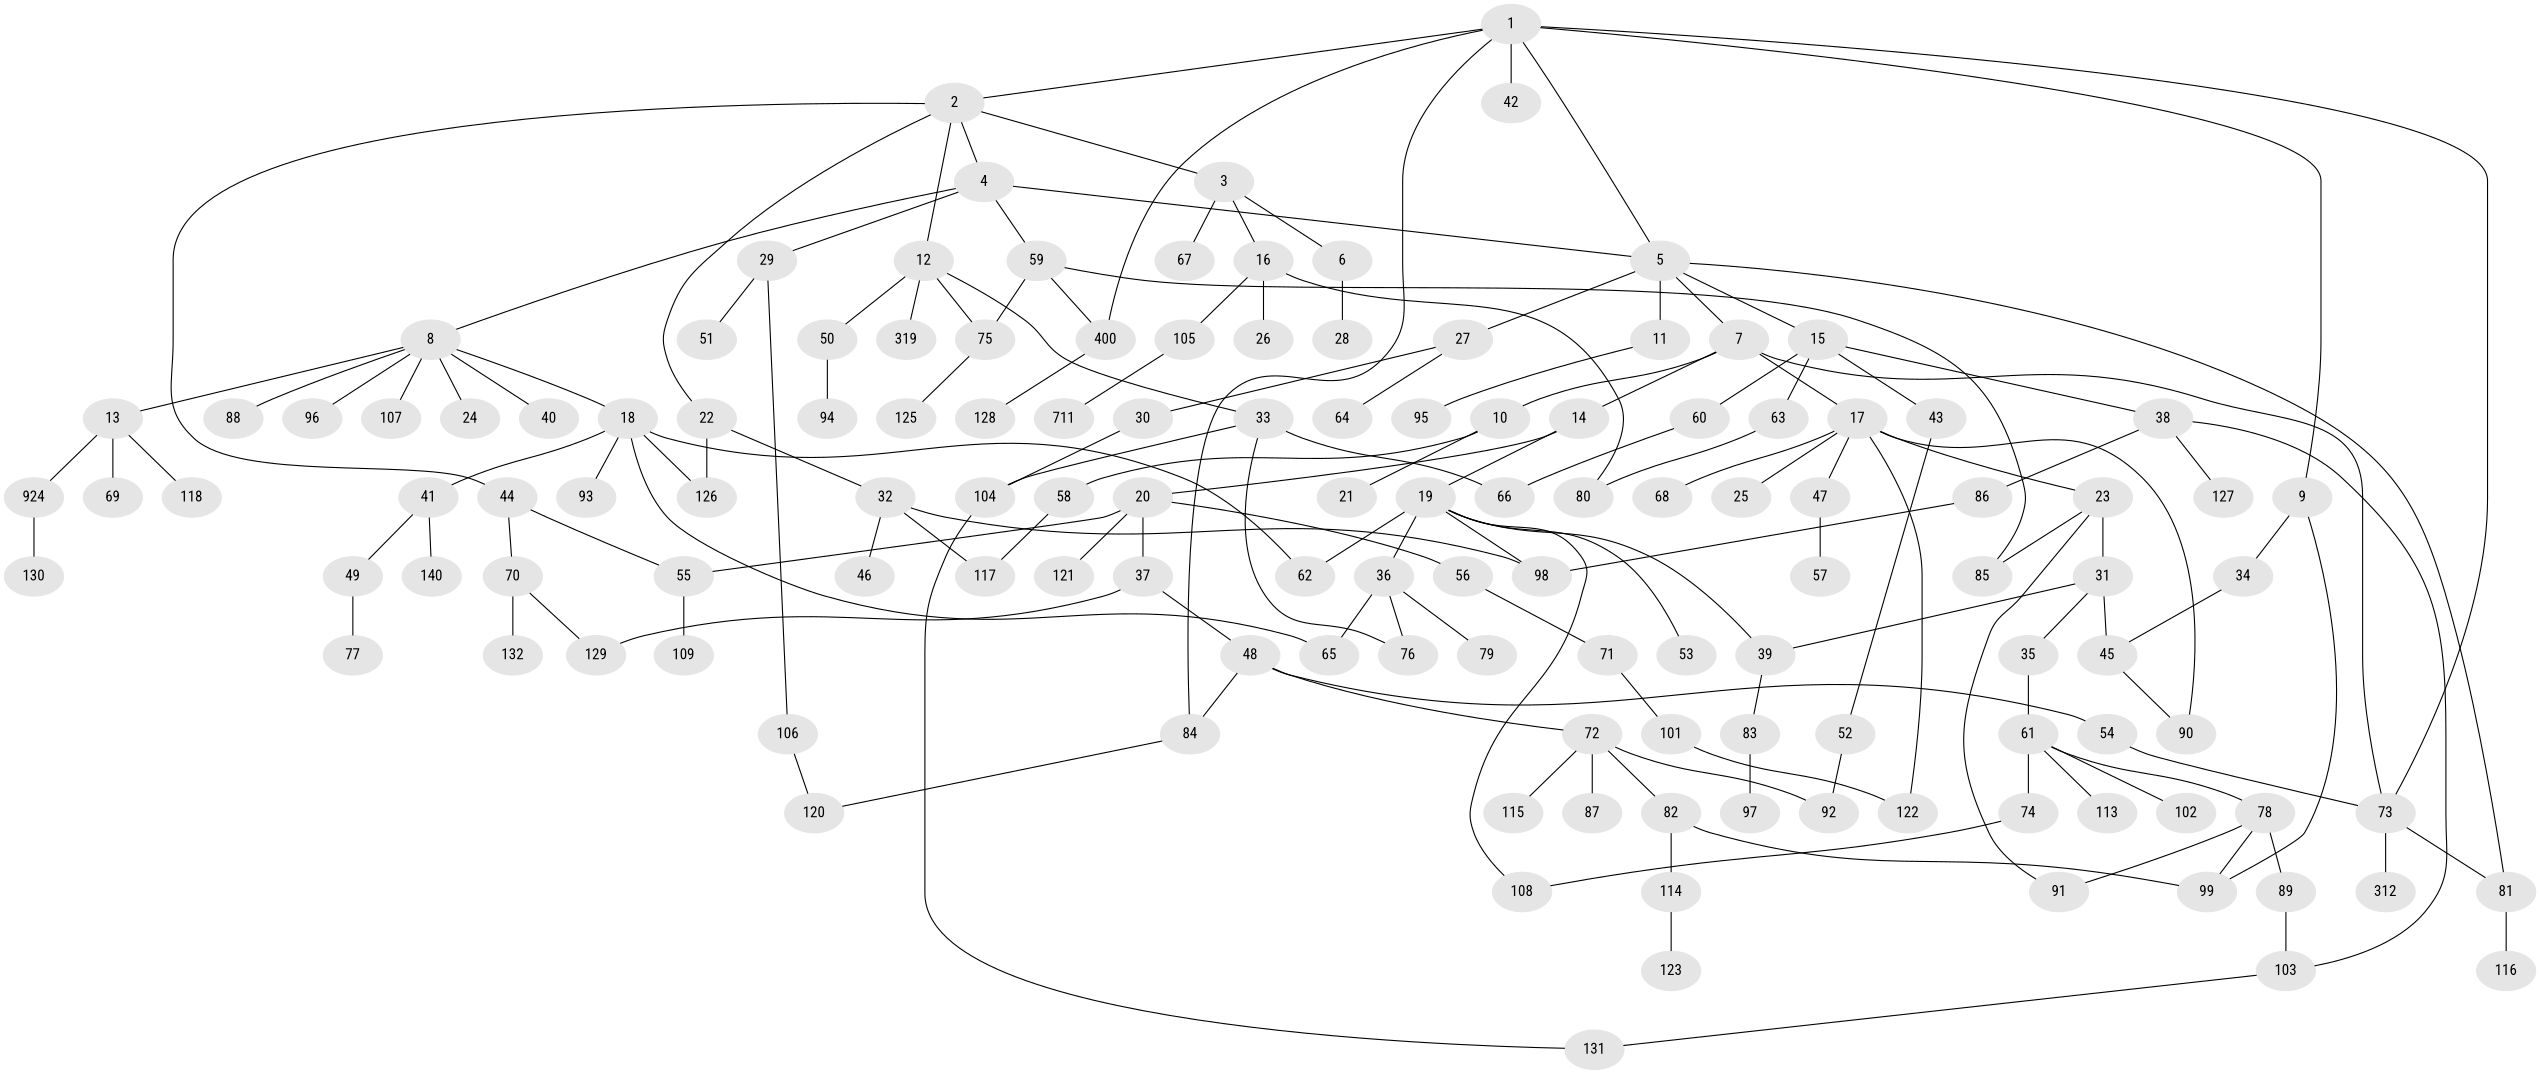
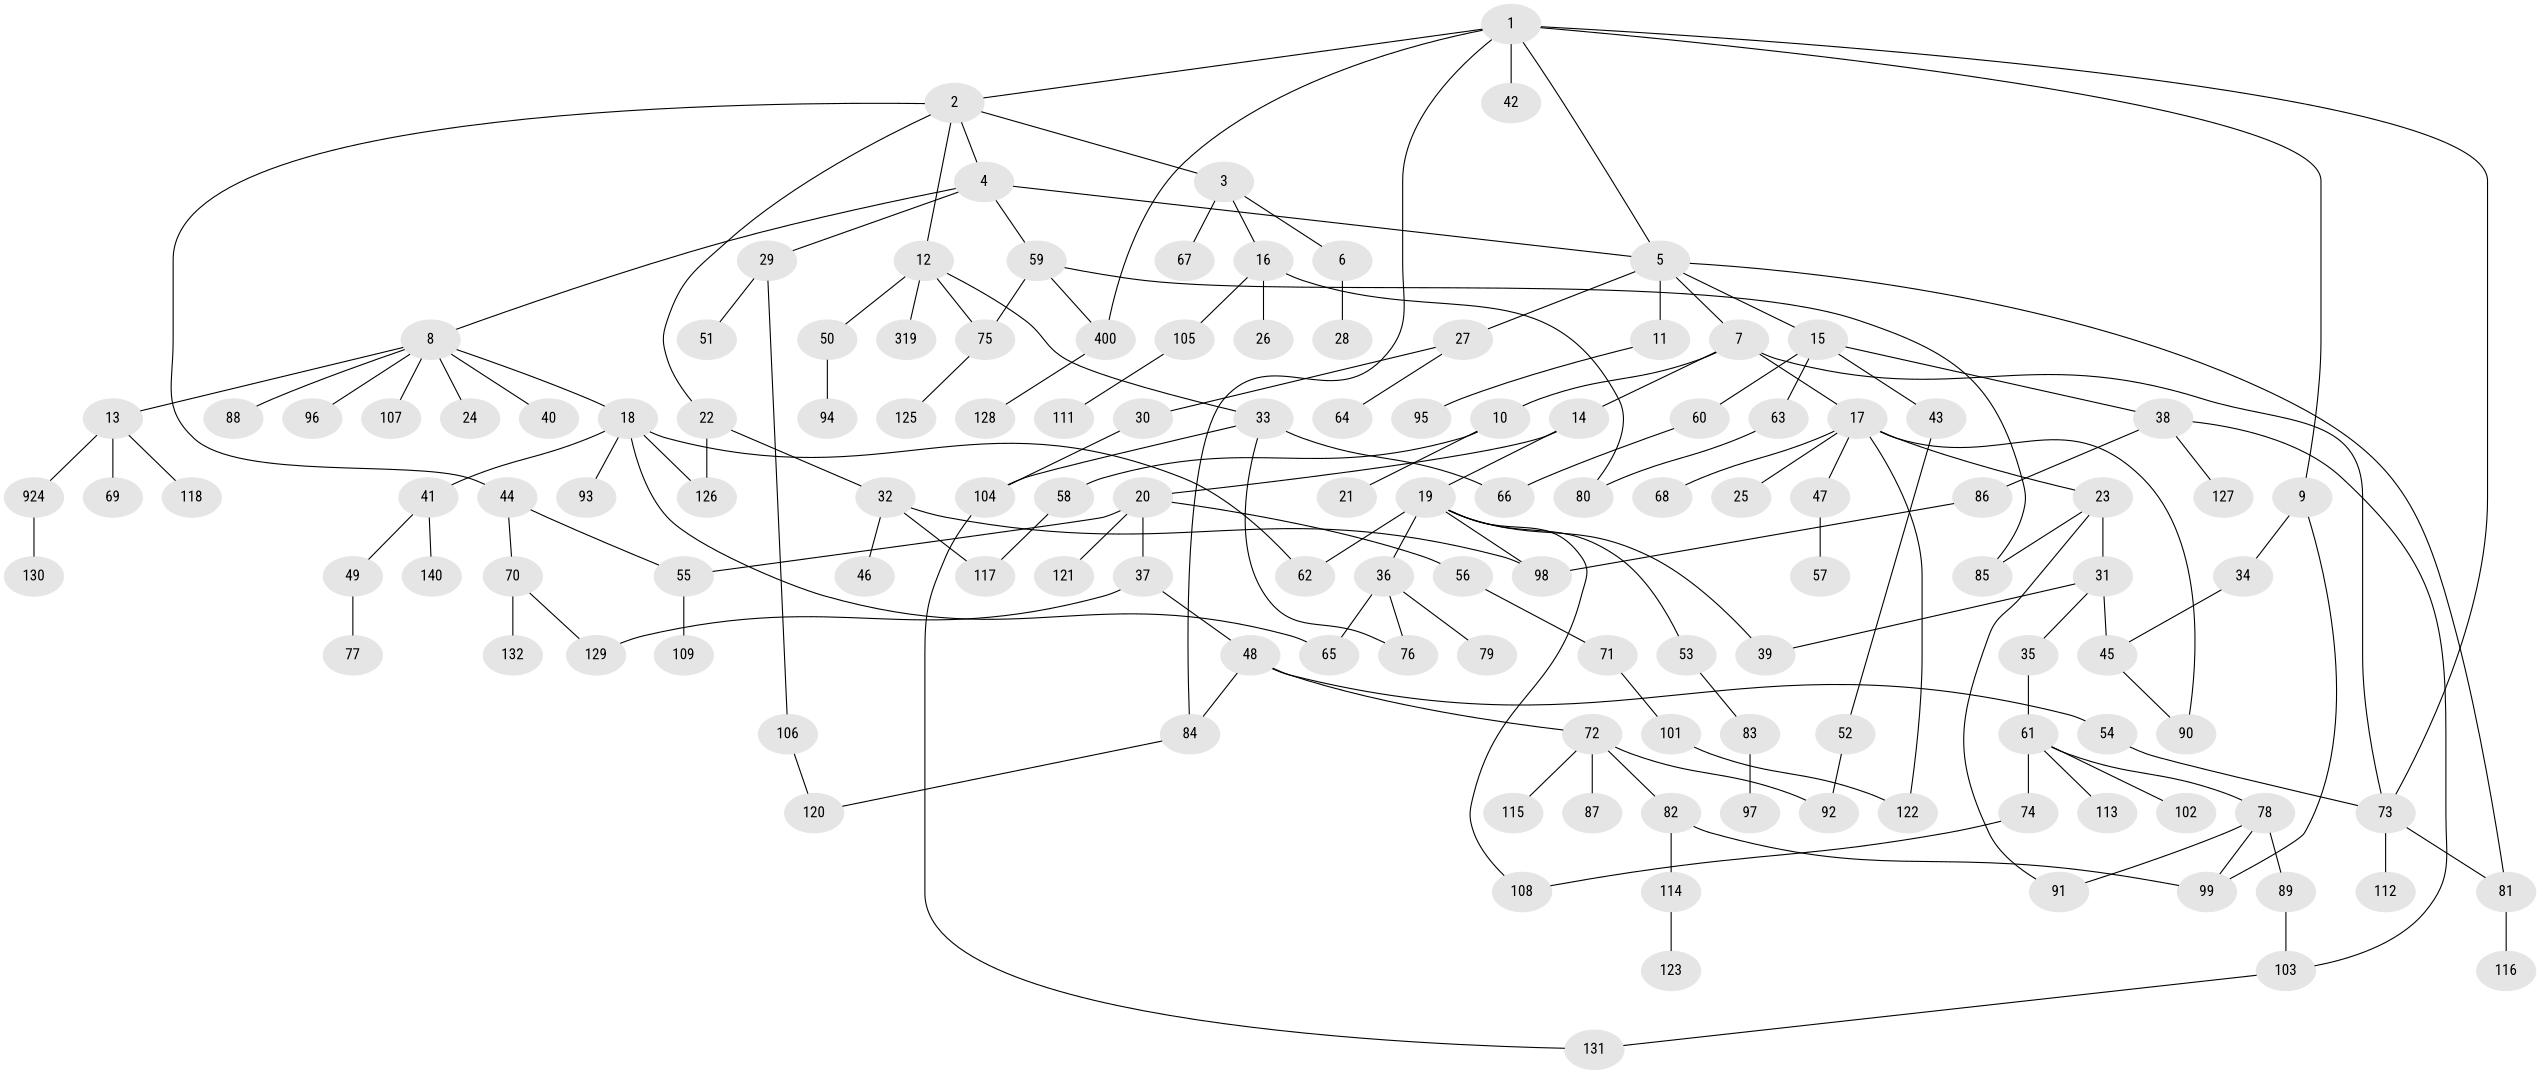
(1064, 419) -> (1064, 419)
(1758, 695) -> (1721, 698)
(2386, 892) -> (2386, 892)
